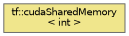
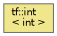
(64, 18) -> (29, 18)
